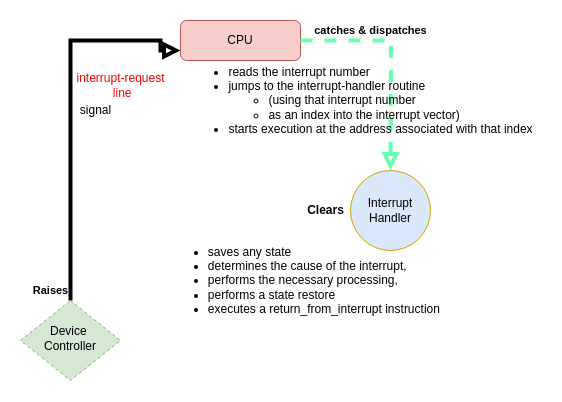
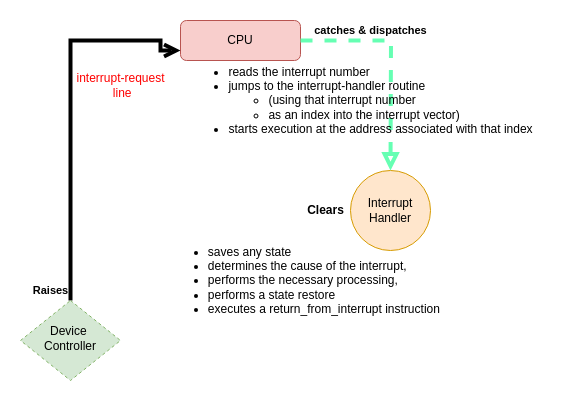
(163, 51) -> (168, 51)
(96, 111) -> none
(391, 211) -> (391, 211)
